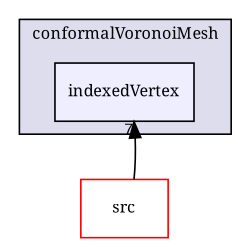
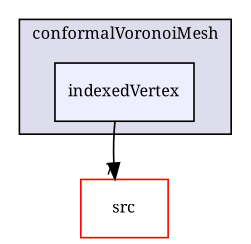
(135, 159) -> (114, 144)
